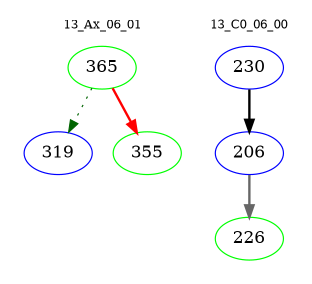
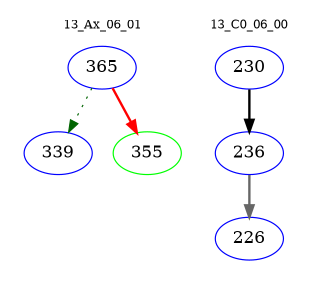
(102, 68) -> (102, 68)
(58, 153) -> (58, 153)
(249, 153) -> (249, 153)
(249, 239) -> (249, 239)
